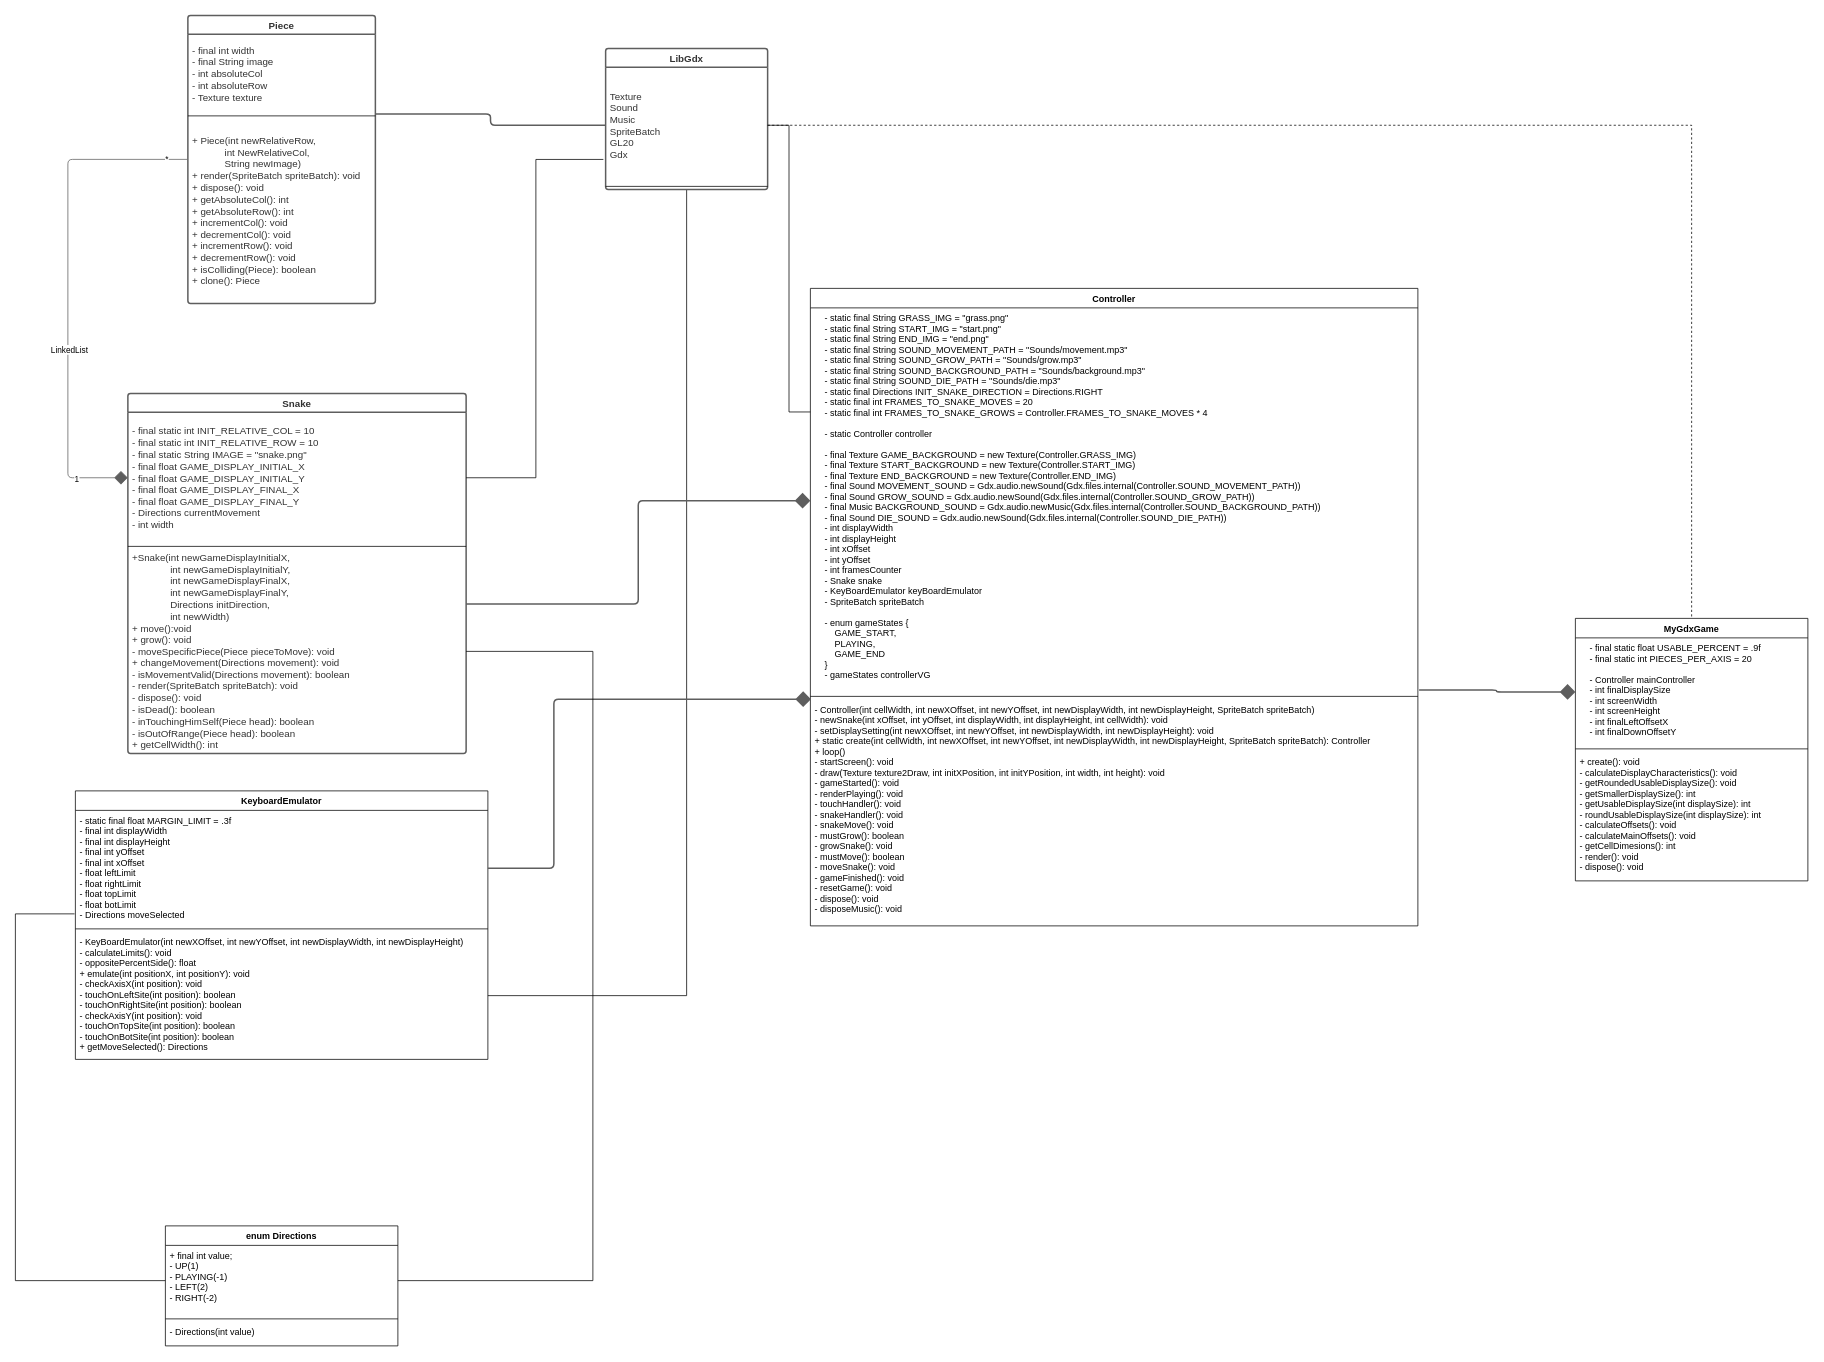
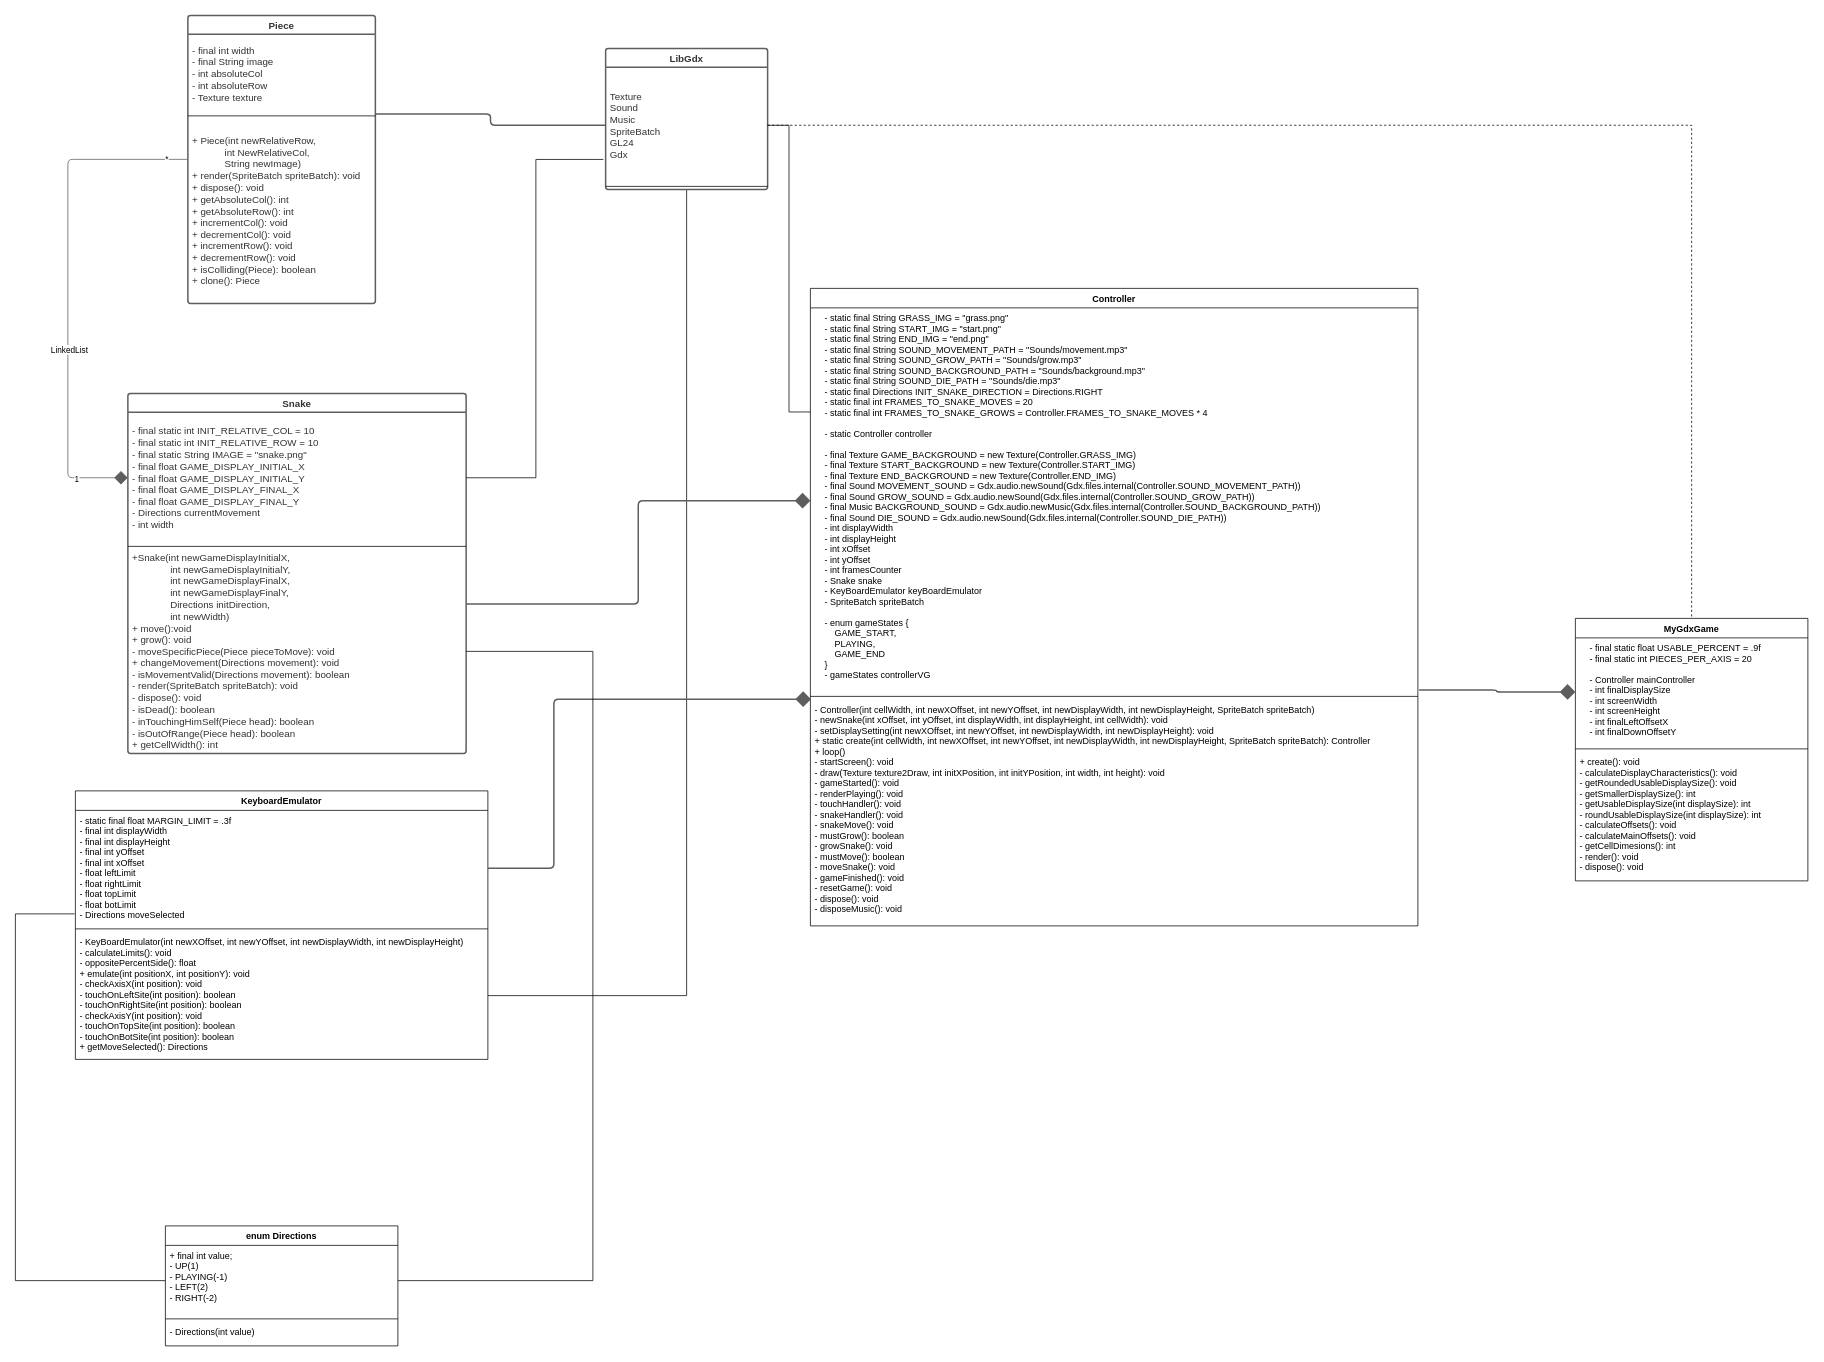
(639, 126) -> (639, 126)
